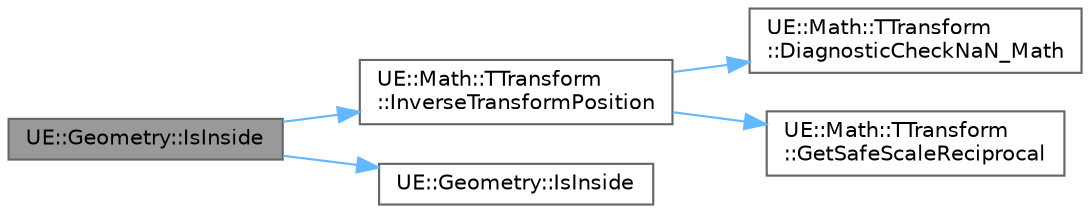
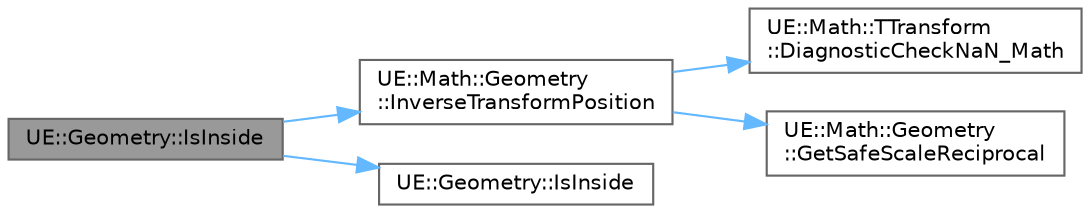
(516, 92) -> (516, 92)
(916, 143) -> (916, 143)
